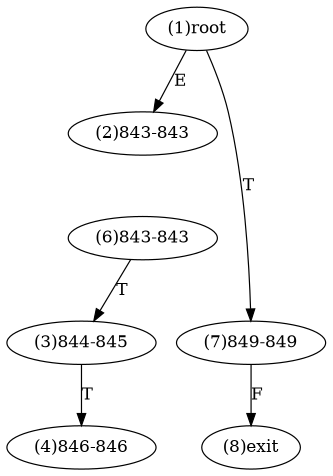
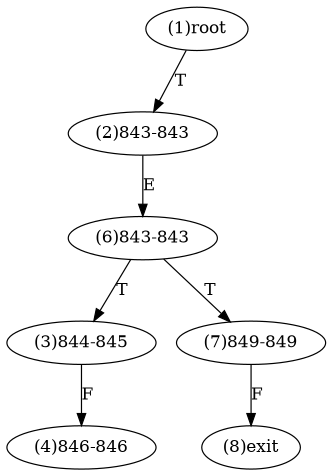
(181, 81) -> (181, 81)
(240, 177) -> (192, 286)
none -> (143, 180)
(88, 395) -> (88, 395)
